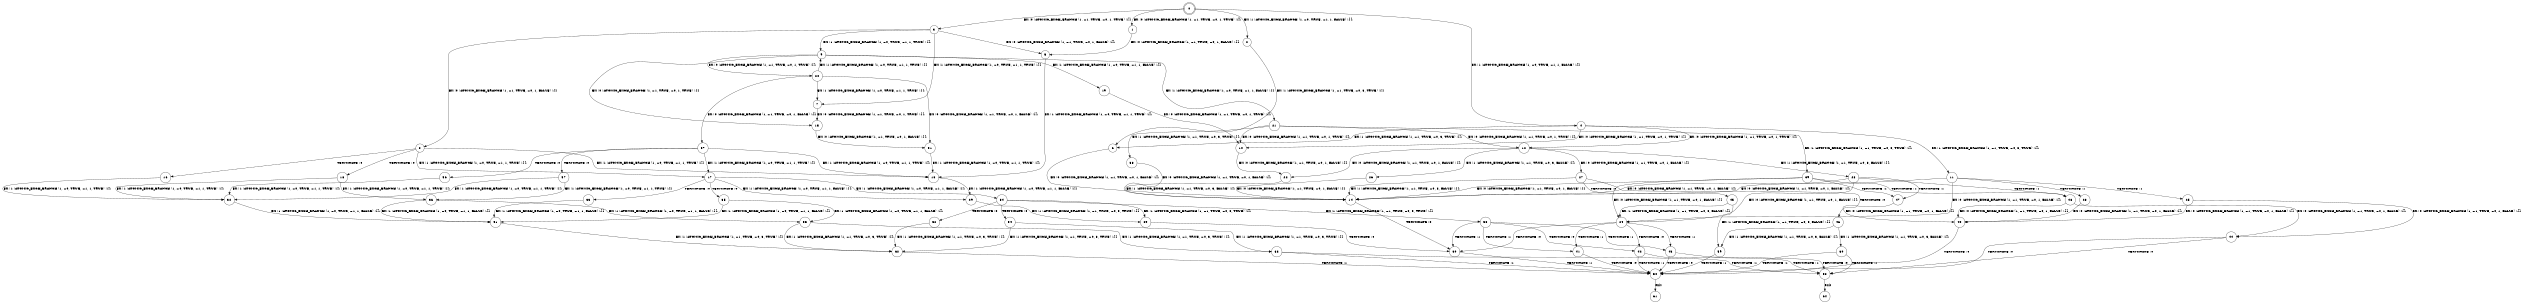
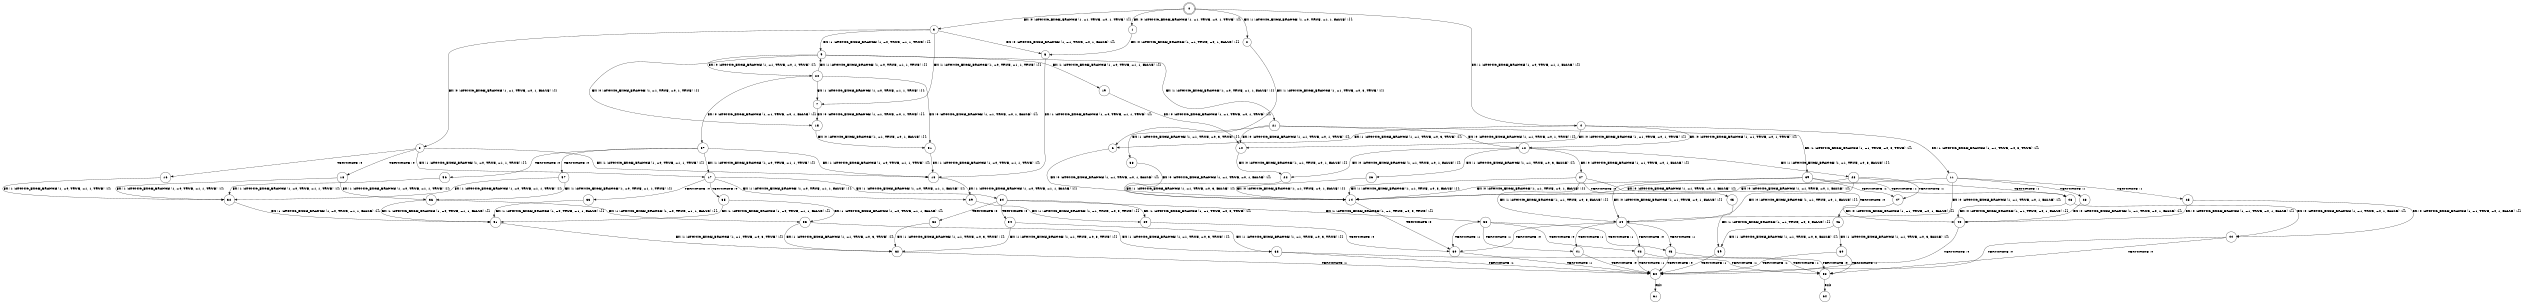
(1672, 205) -> (1509, 209)
